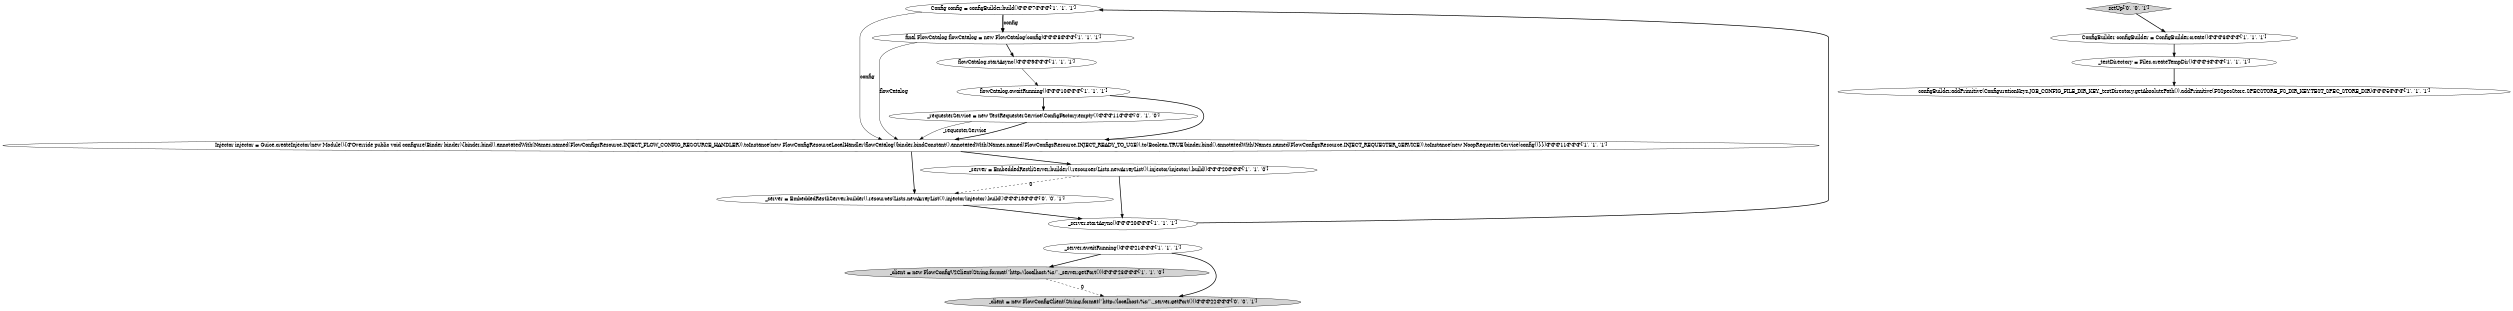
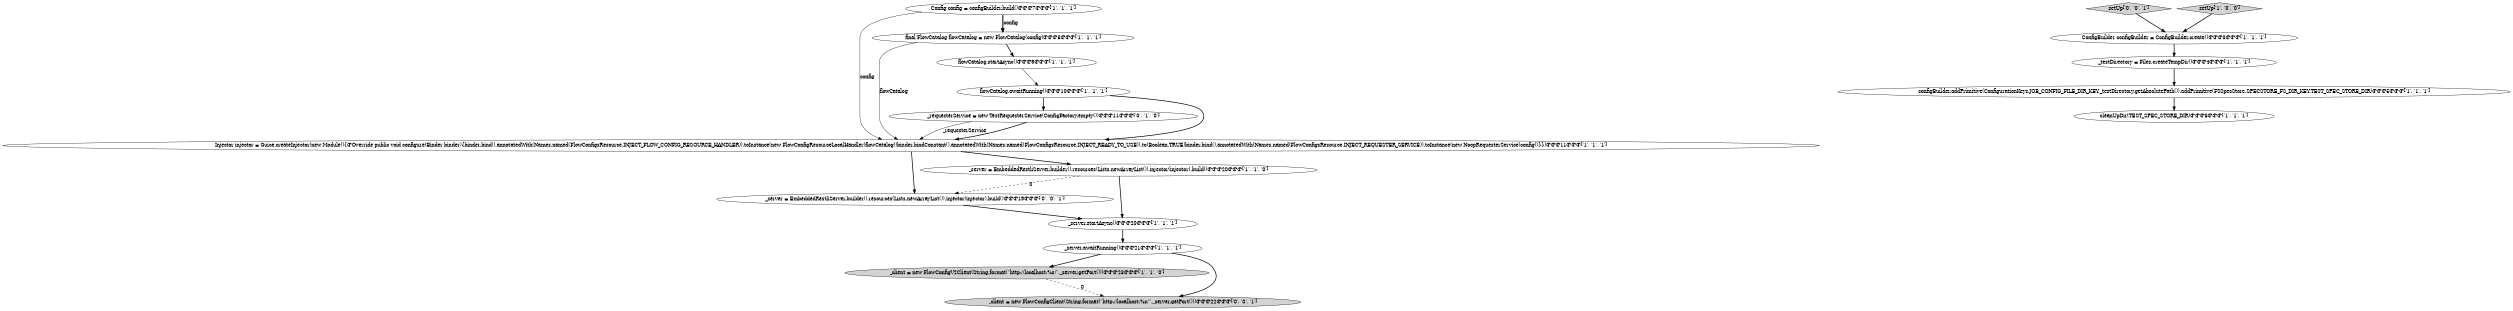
none -> (2220, 9)
(1829, 72) -> (1123, 234)
none -> (2174, 116)
